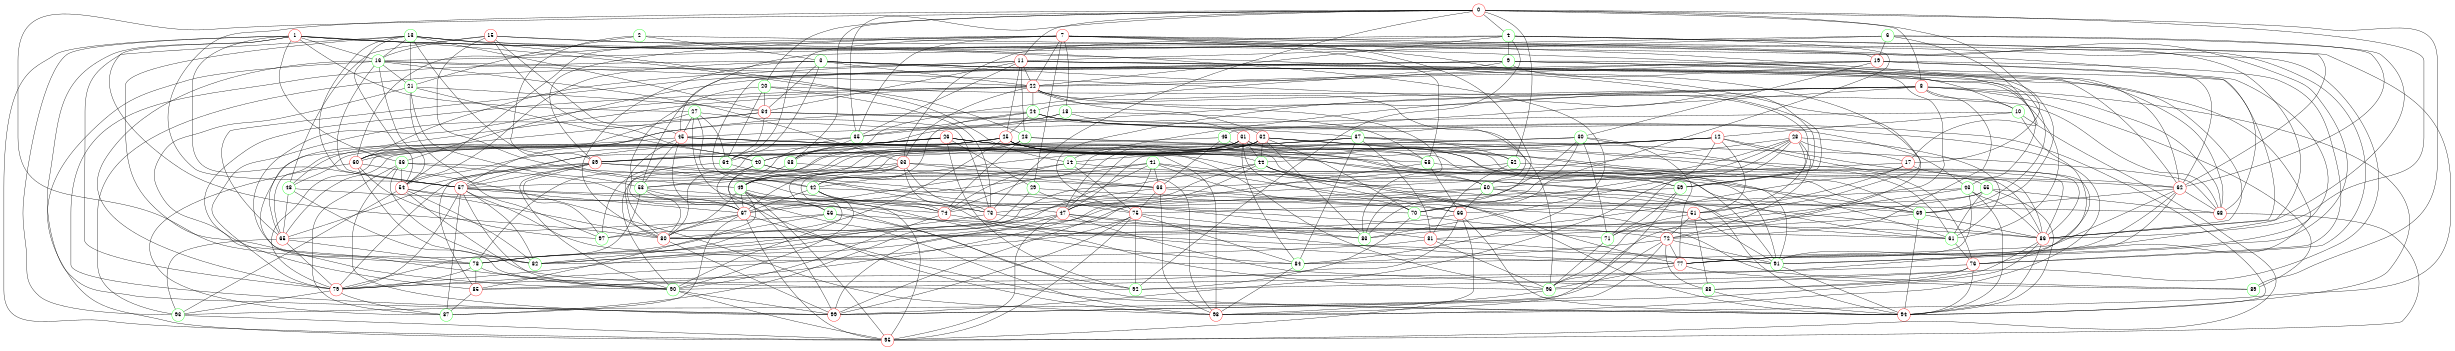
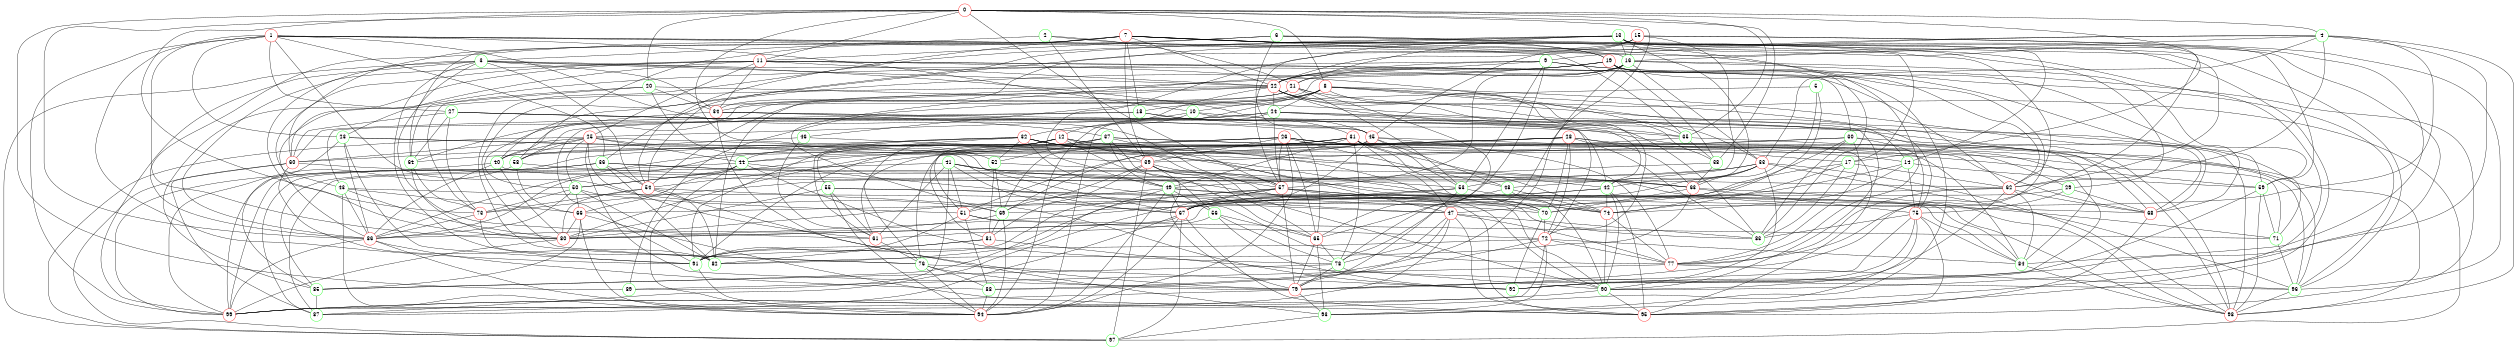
(905, 72) -> none
(411, 86) -> (1293, 86)
none -> (1816, 86)
(1908, 163) -> (1848, 163)
(1952, 239) -> (876, 239)
(1973, 264) -> (922, 264)
(476, 290) -> (316, 290)
(533, 328) -> (1218, 328)
